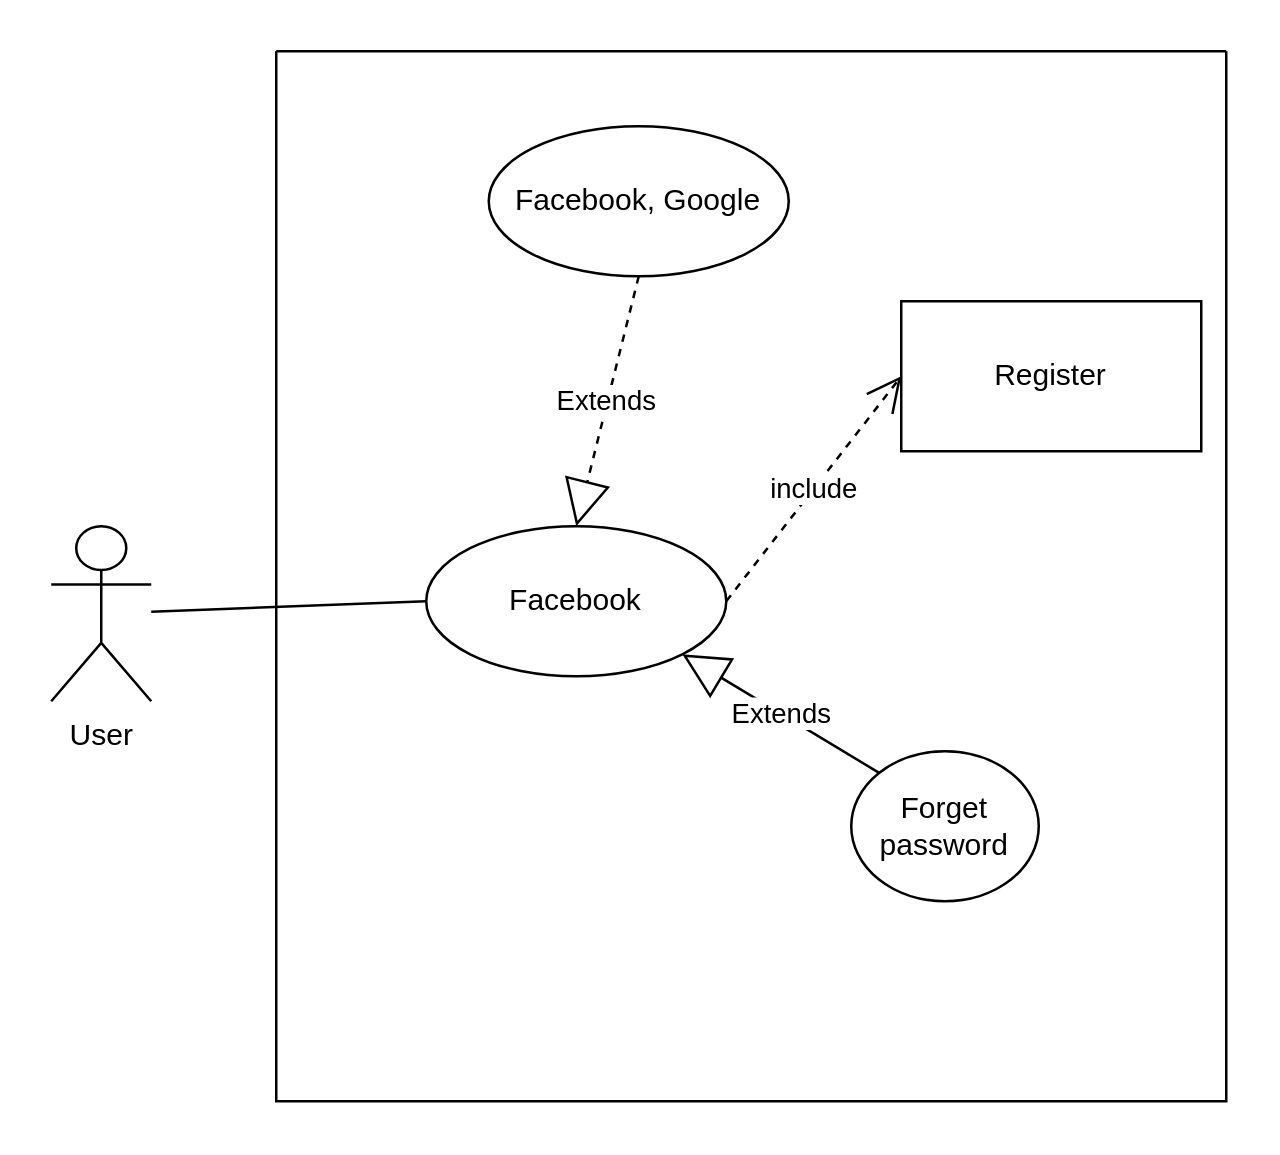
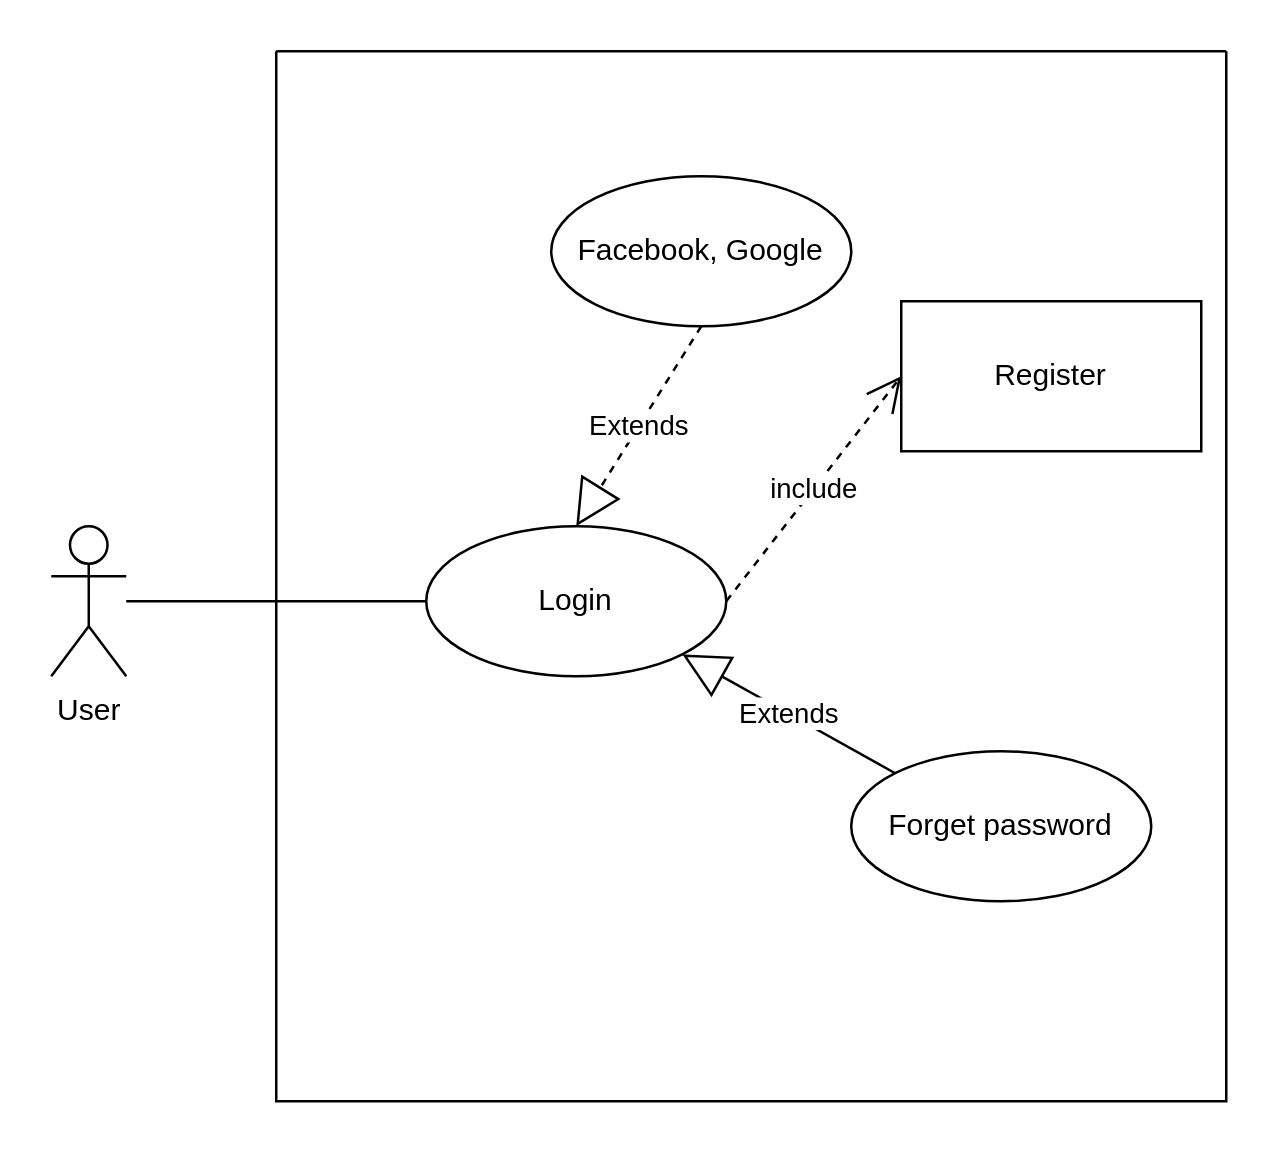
(639, 201) -> (701, 251)
(576, 601) -> (576, 601)
(101, 614) -> (89, 601)
(945, 826) -> (1001, 826)
